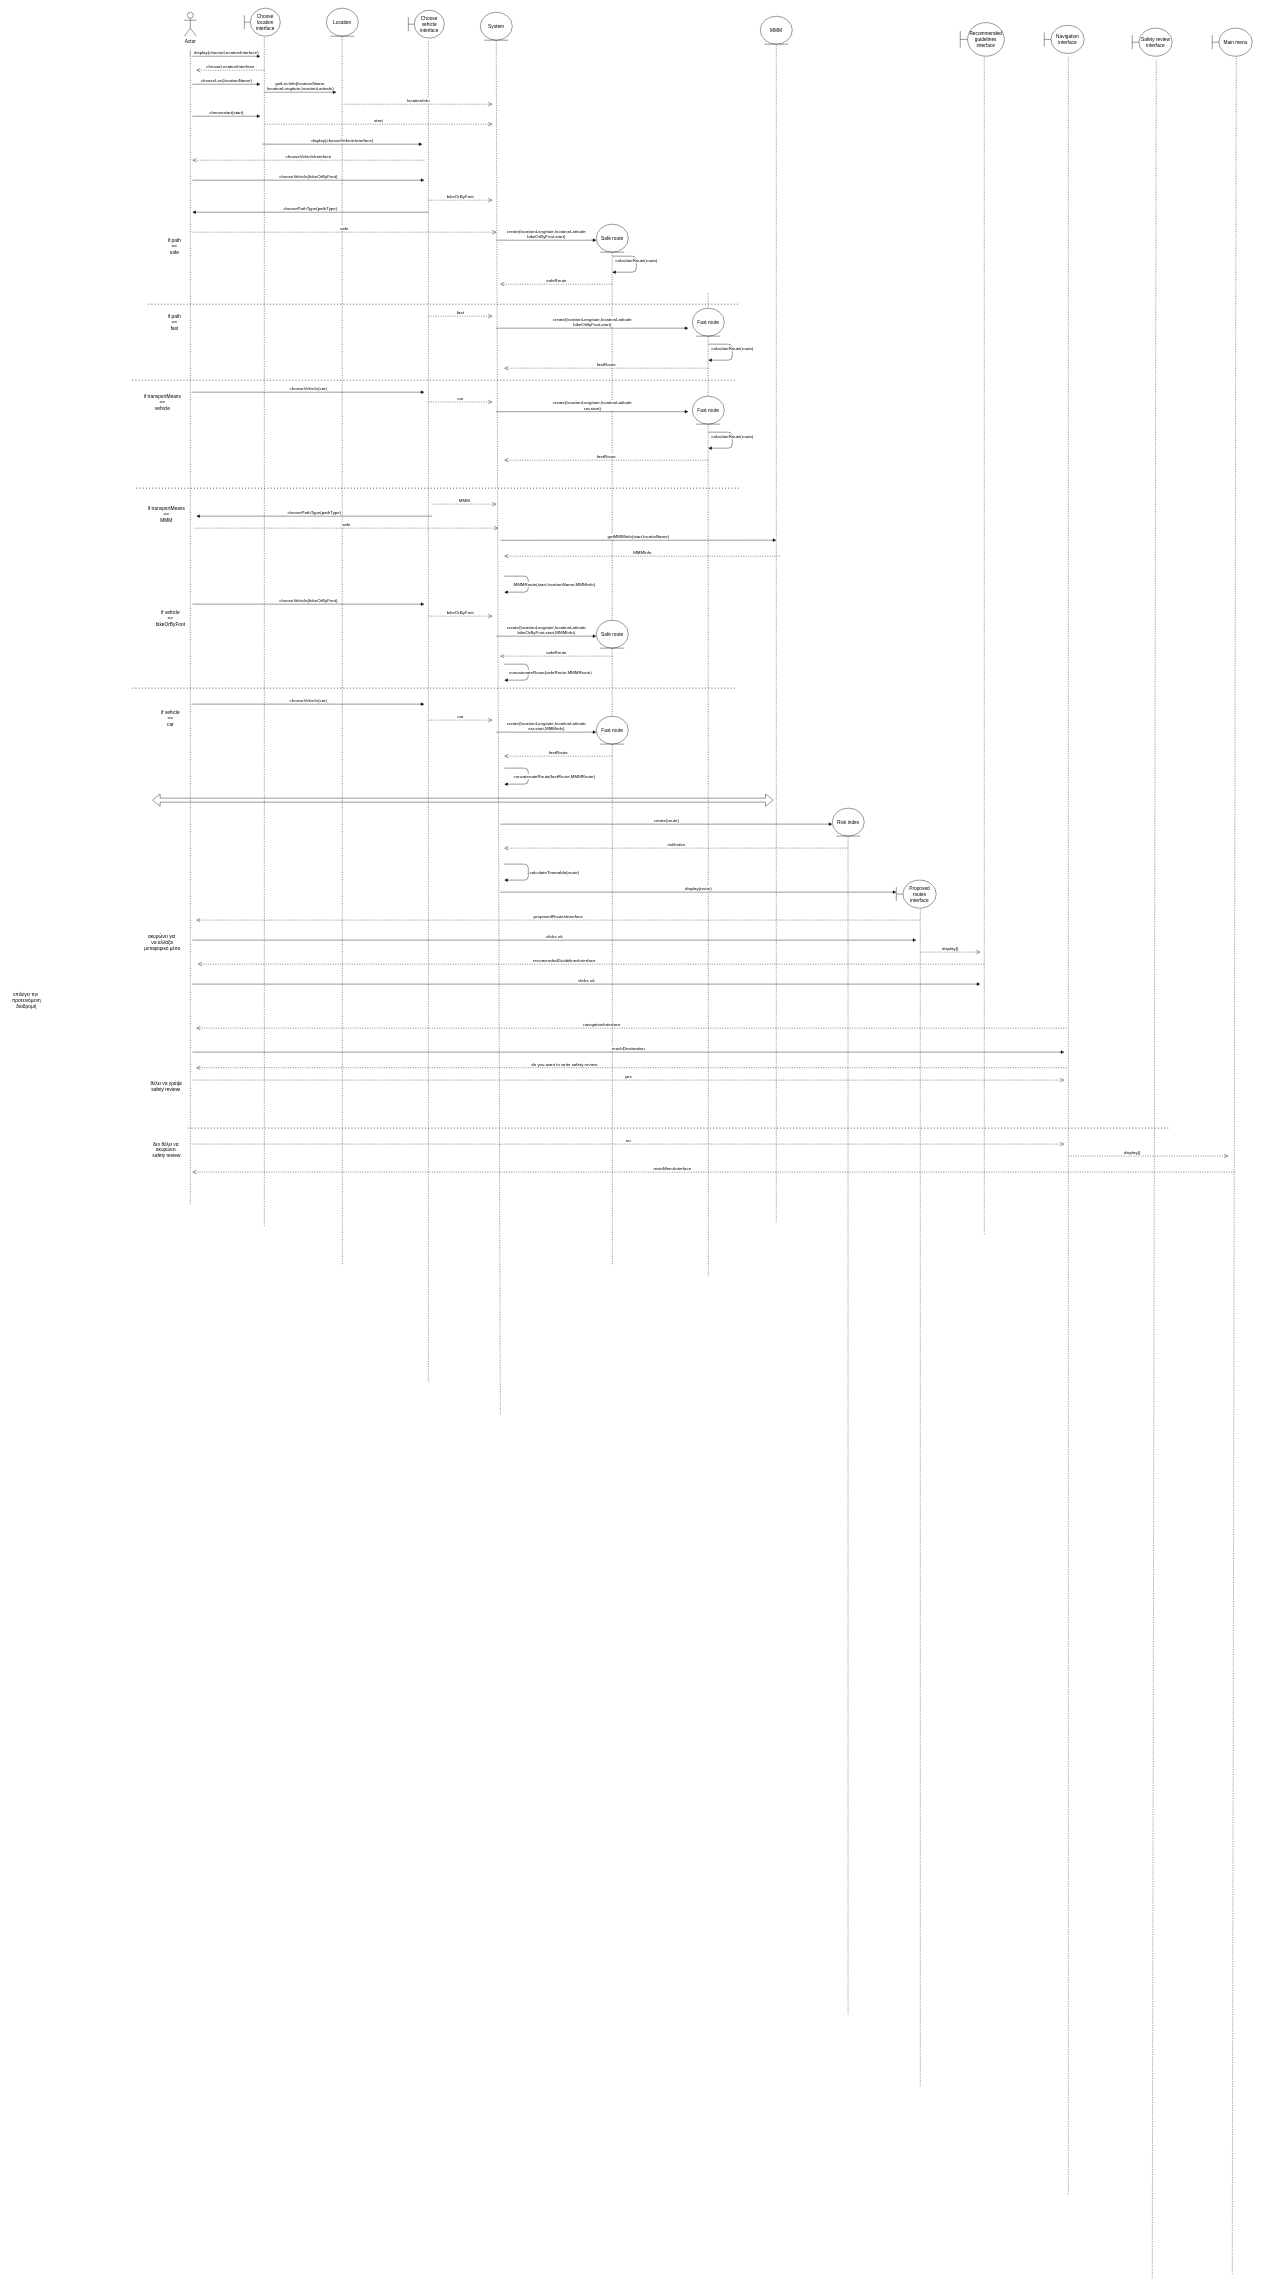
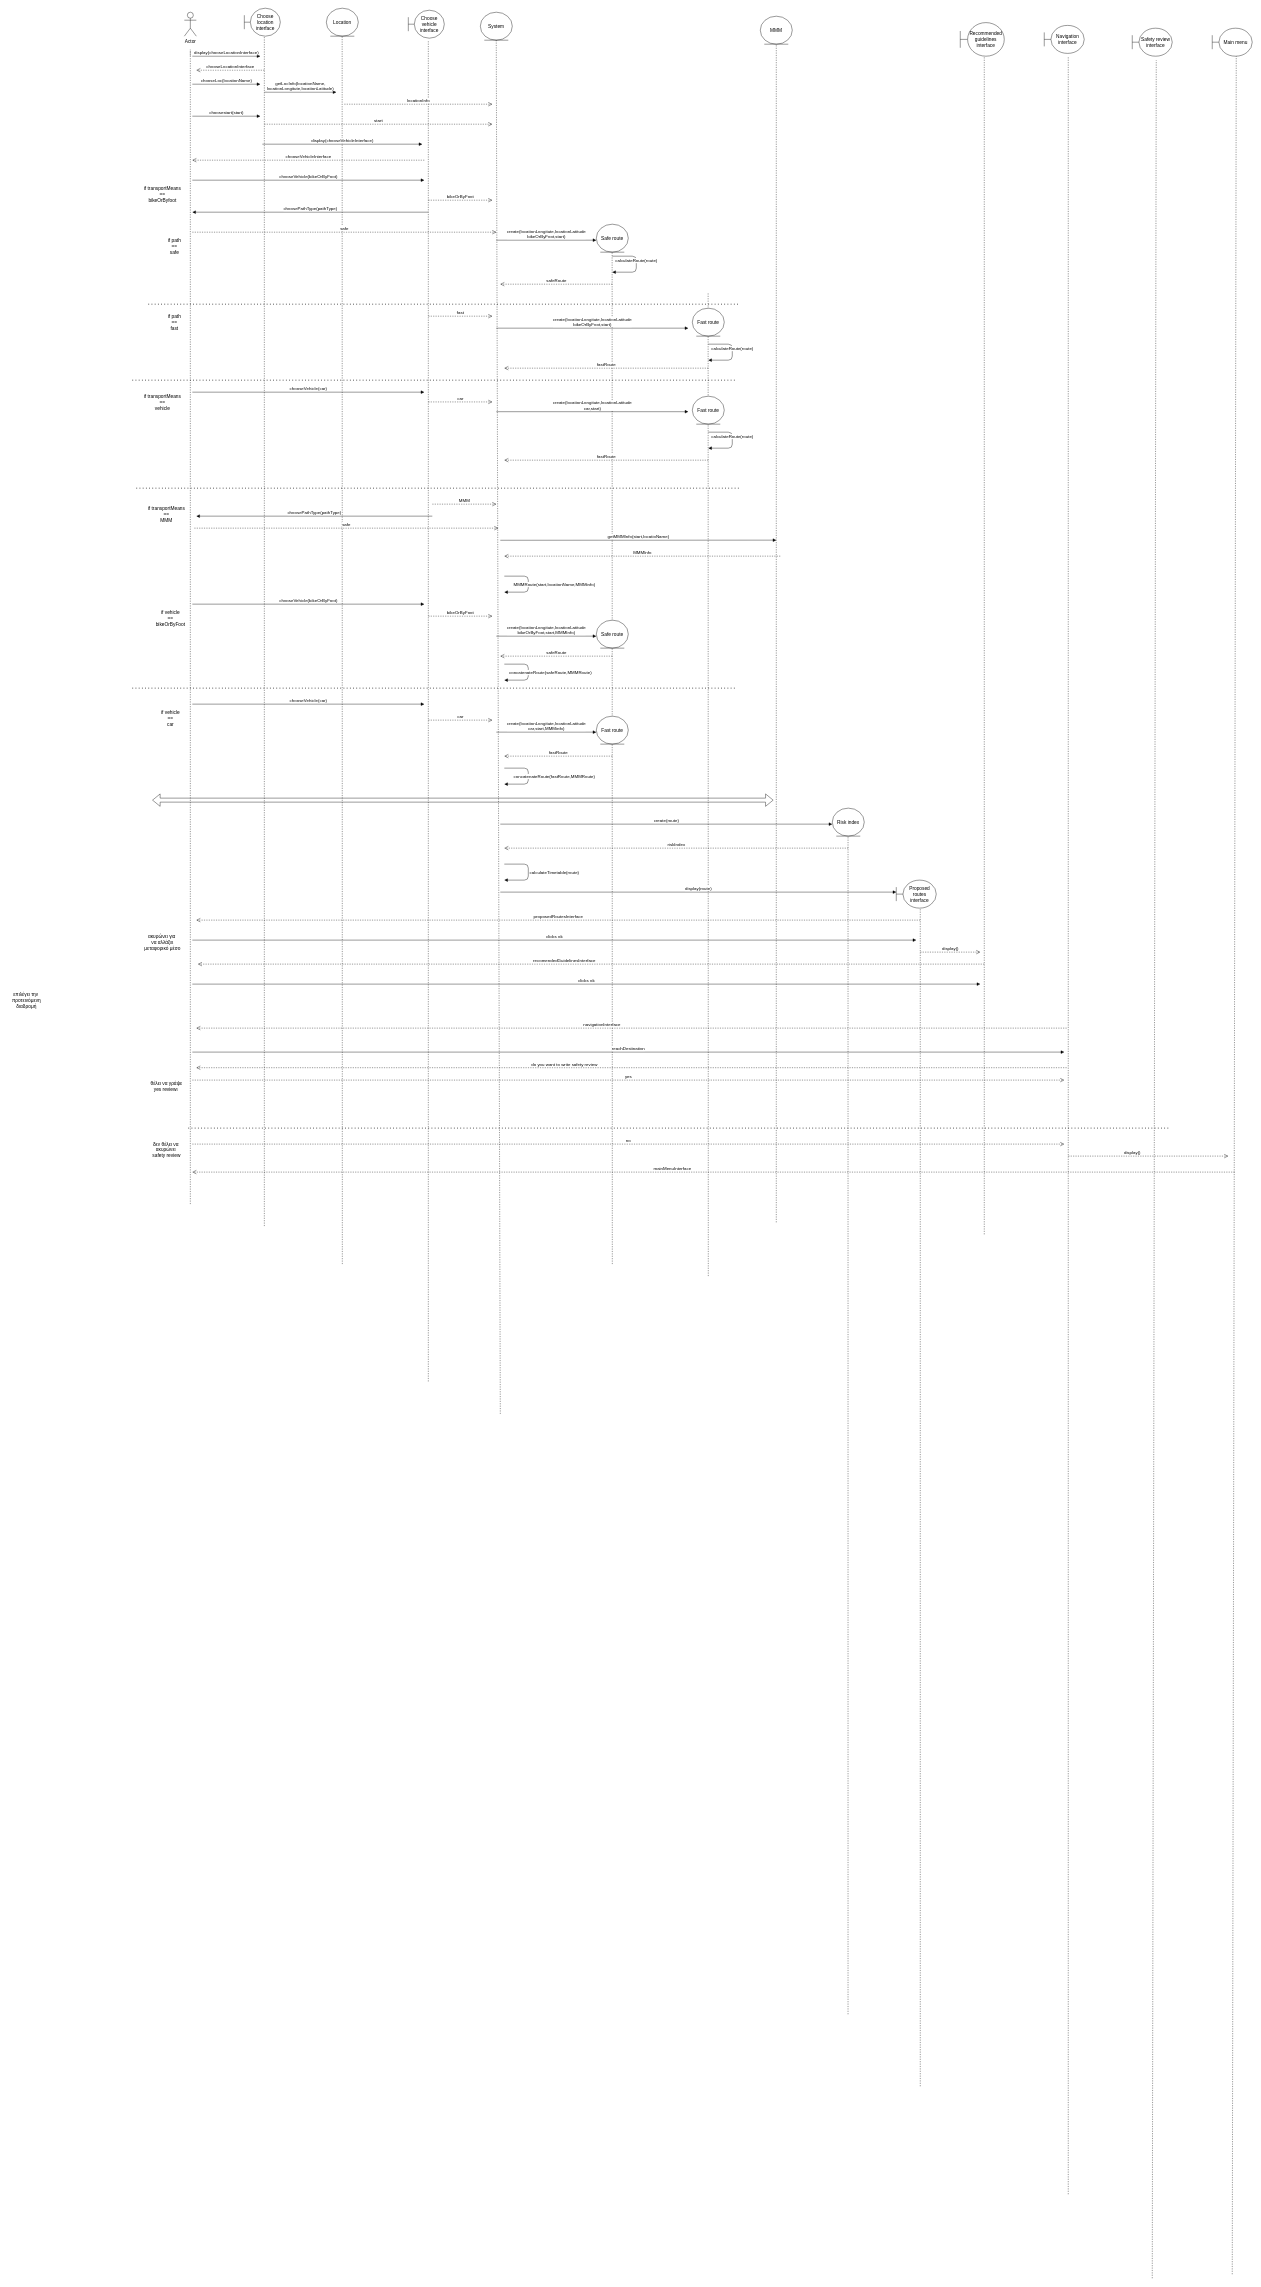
none -> (162, 194)
(166, 1086) -> (166, 1086)
